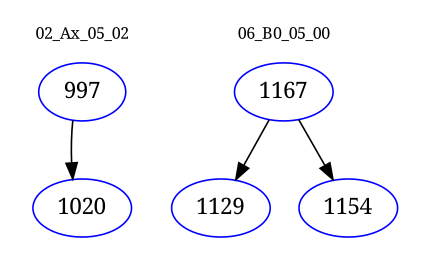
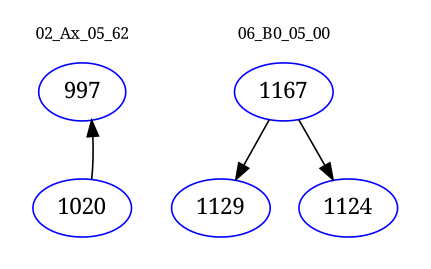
(82, 35) -> (82, 35)
(71, 142) -> (93, 158)
(348, 208) -> (348, 208)
